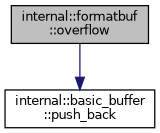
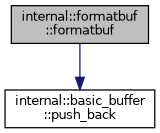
(80, 25) -> (80, 25)
